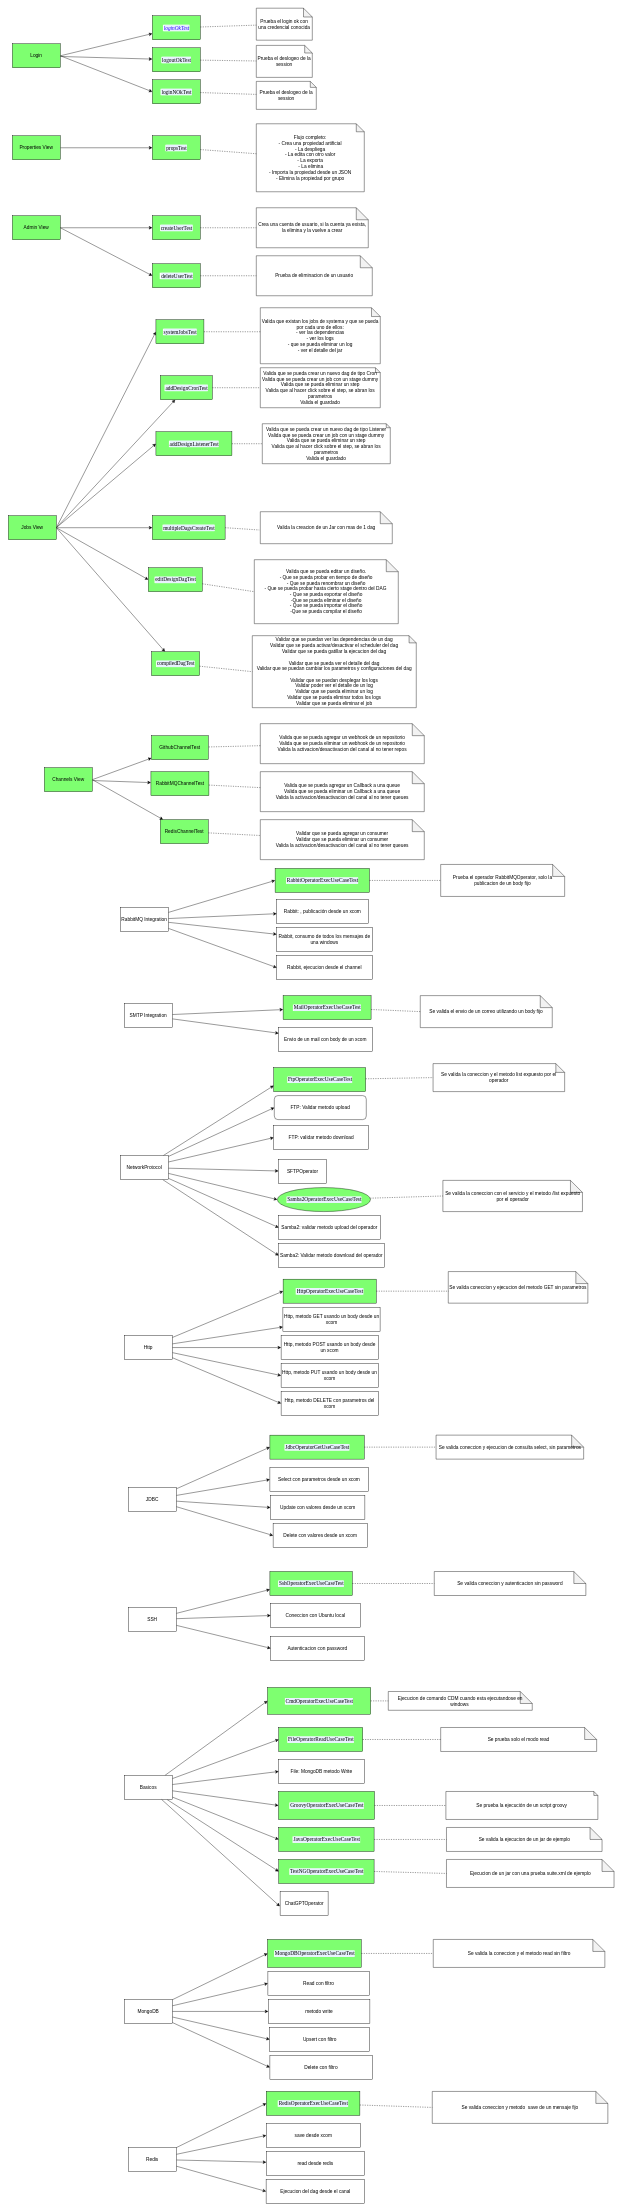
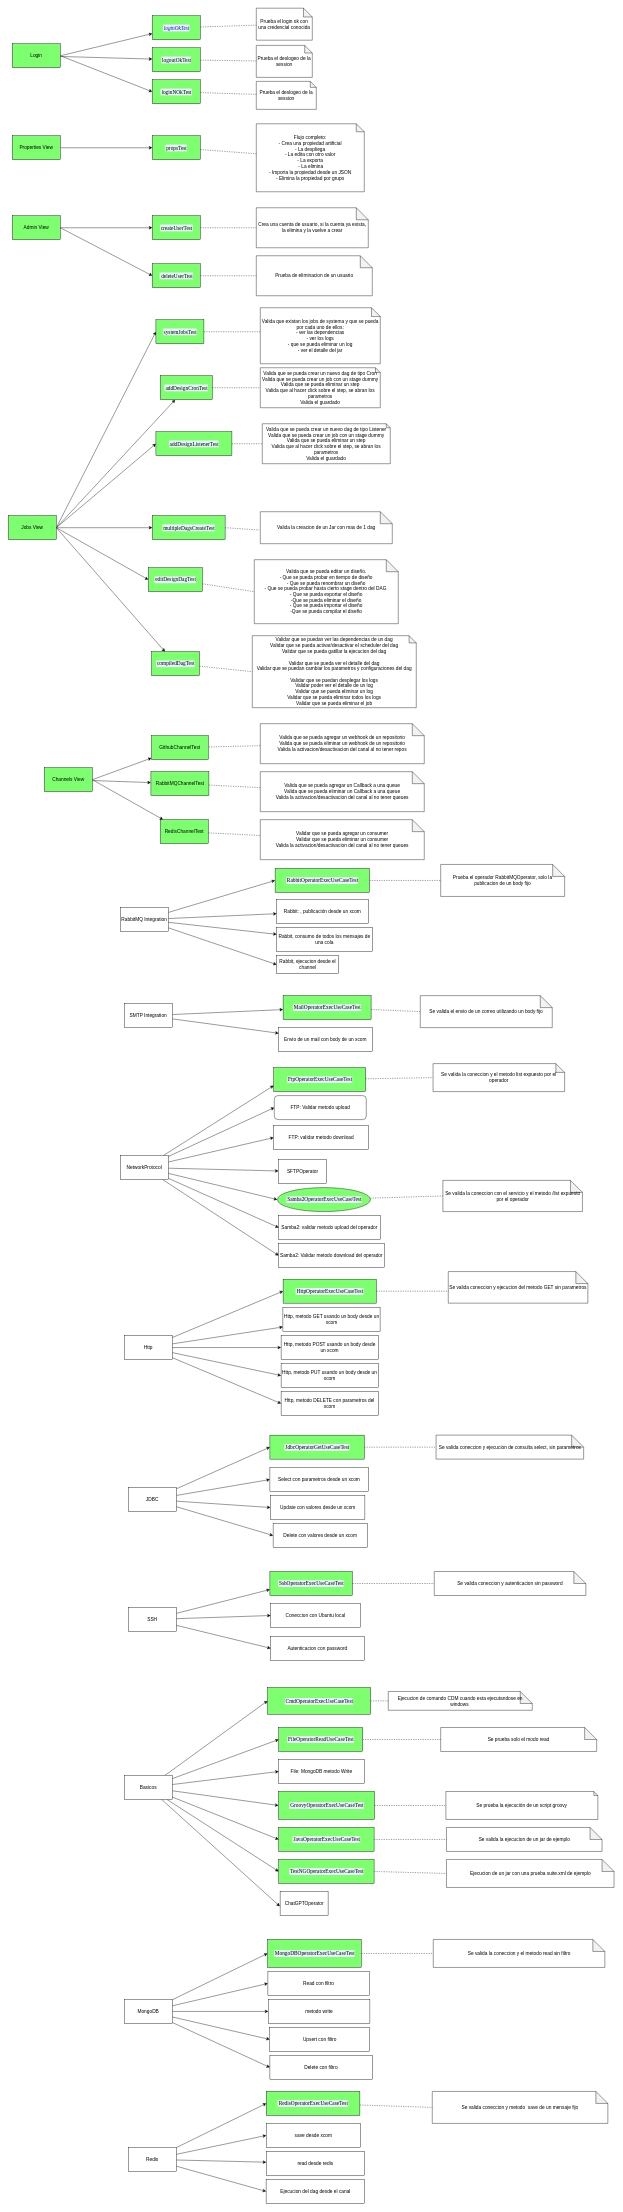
(324, 940) -> (324, 940)
(324, 968) -> (308, 965)
